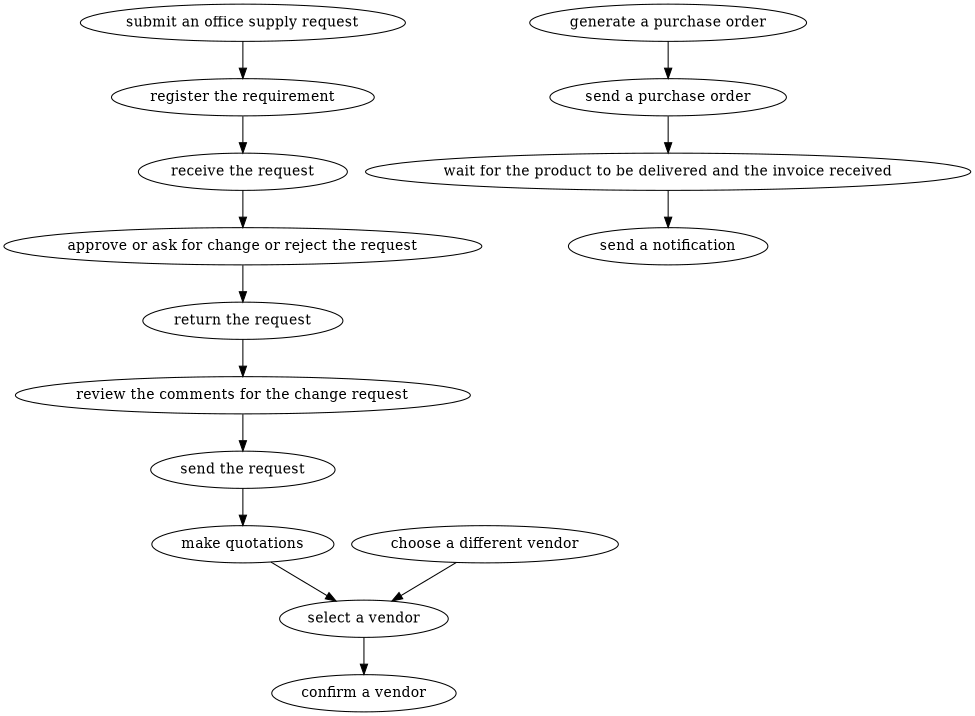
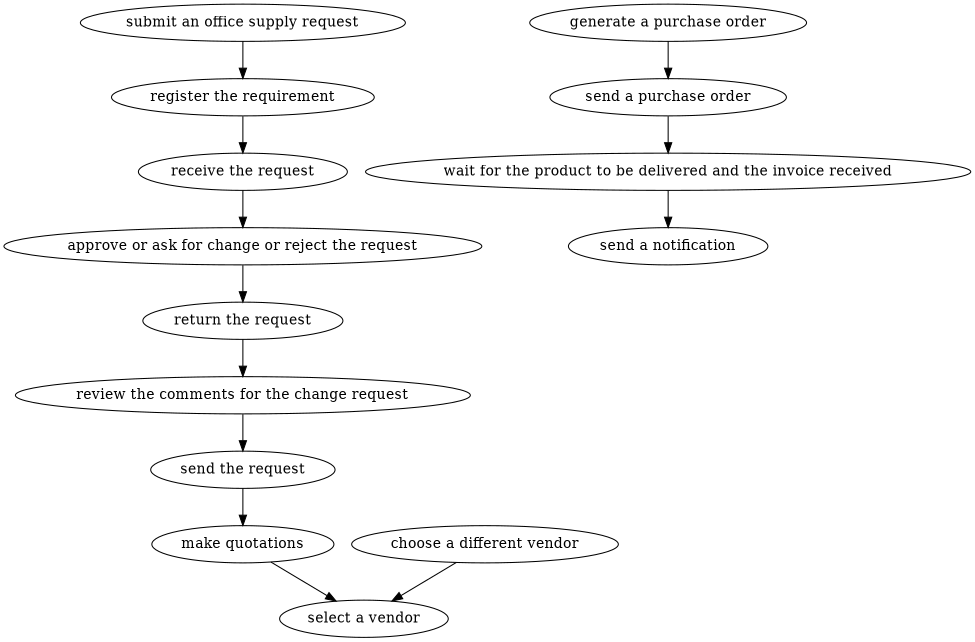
(364, 693) -> none
